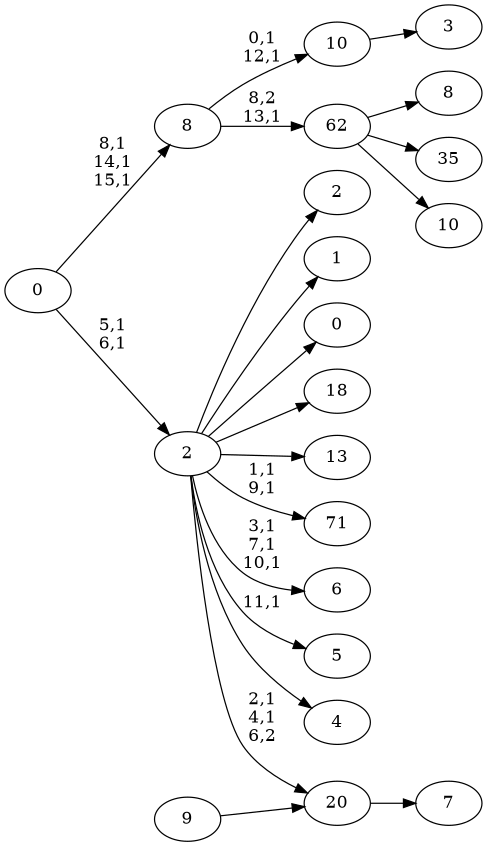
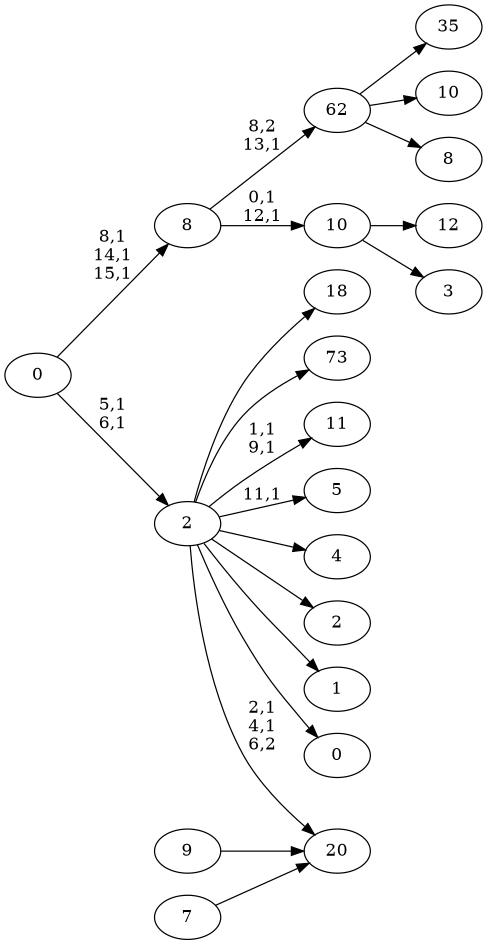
none -> (449, 226)
(337, 457) -> (337, 358)
(337, 524) -> (337, 424)
(337, 590) -> none
(387, 803) -> (257, 887)
